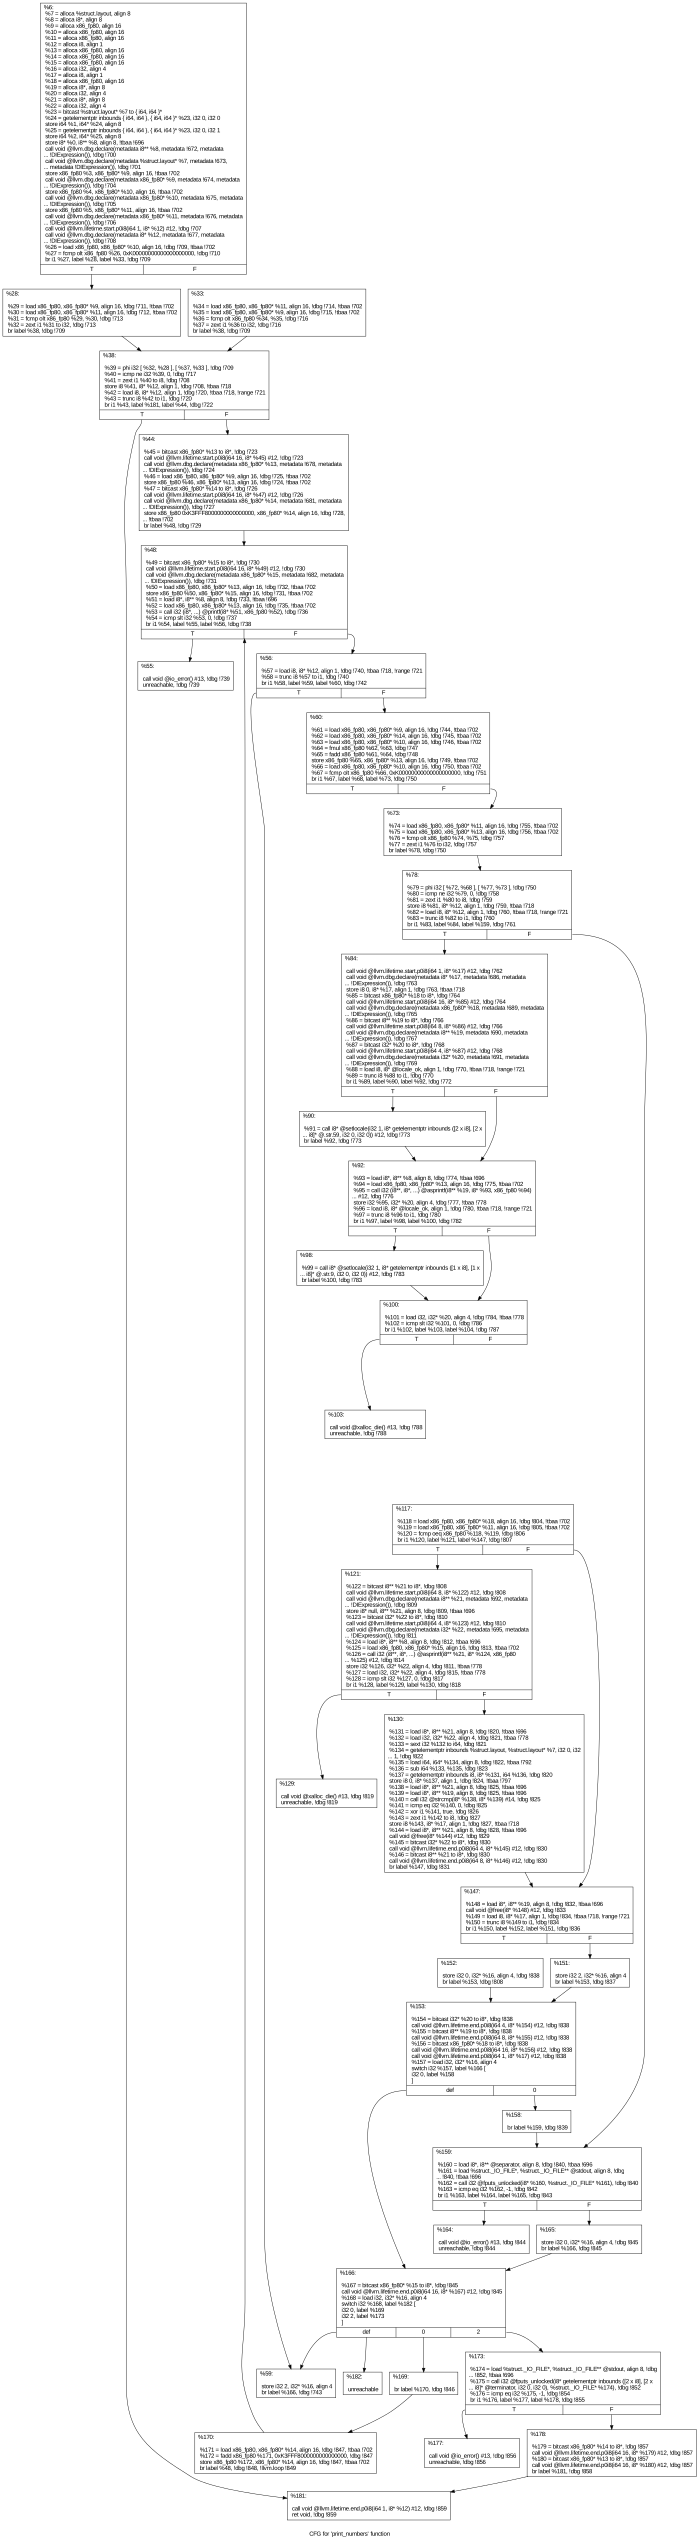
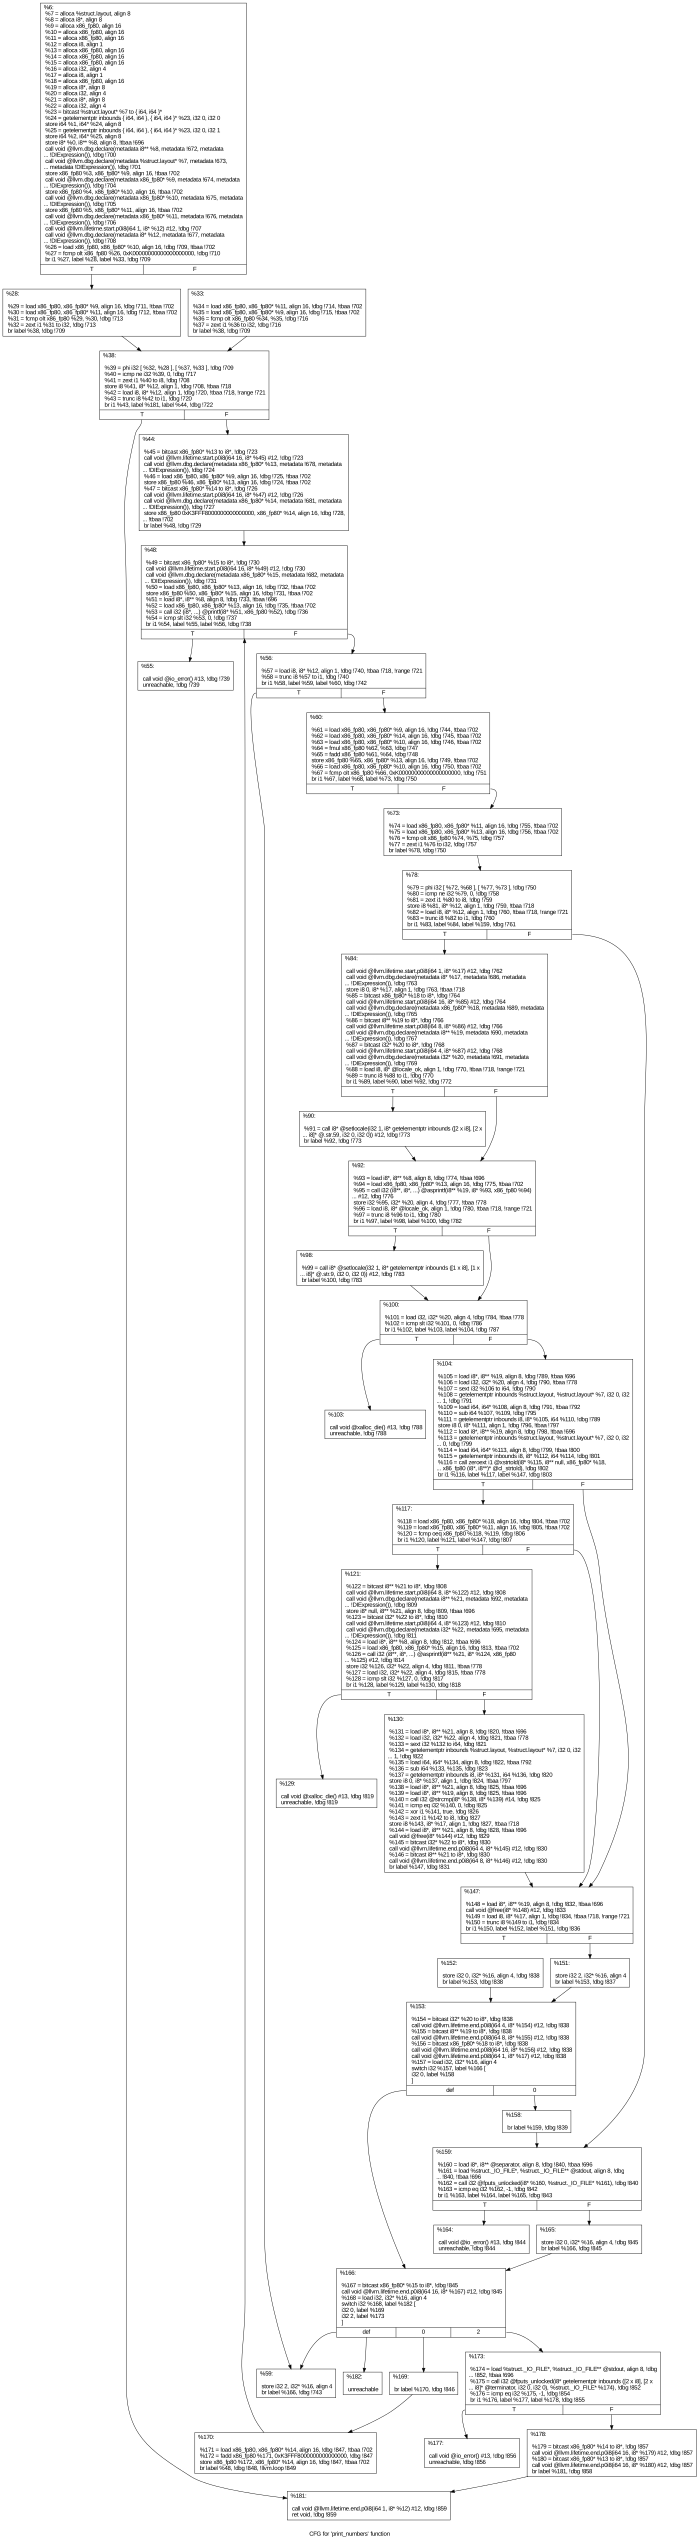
none -> (533, 1424)
(472, 1982) -> (472, 1982)
